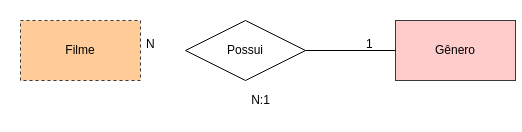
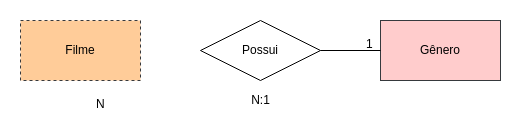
(151, 41) -> (101, 101)
(246, 51) -> (261, 51)
(456, 51) -> (441, 51)
